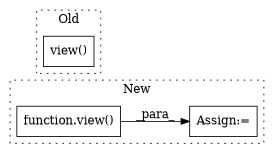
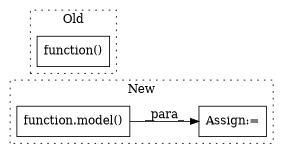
(69, 51) -> (73, 51)
(69, 121) -> (73, 121)
